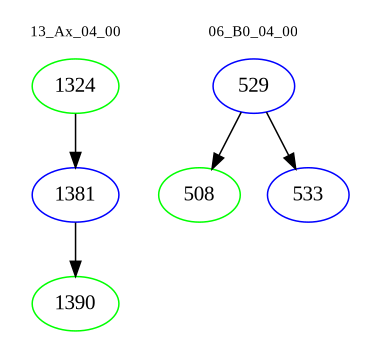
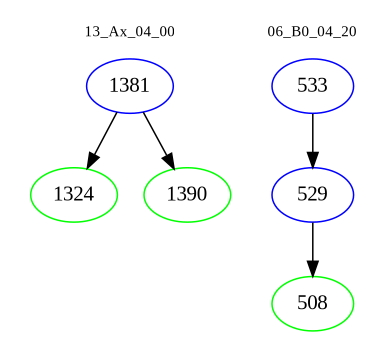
(254, 32) -> (313, 32)
(76, 133) -> (106, 133)
(278, 134) -> (313, 133)
